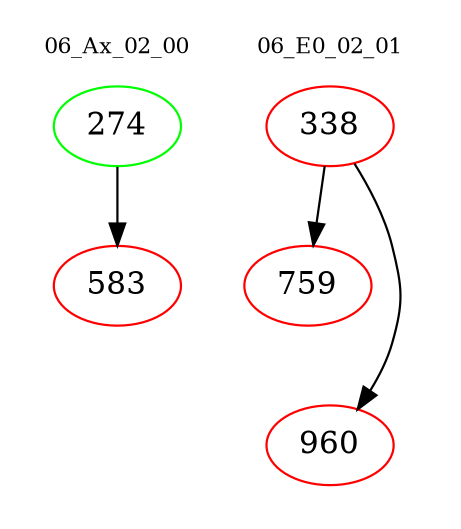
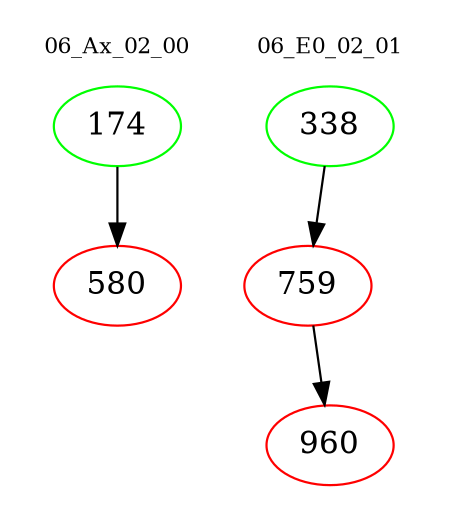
(117, 126) -> (117, 126)
(330, 126) -> (330, 126)
(399, 276) -> (317, 354)
(117, 286) -> (117, 286)
